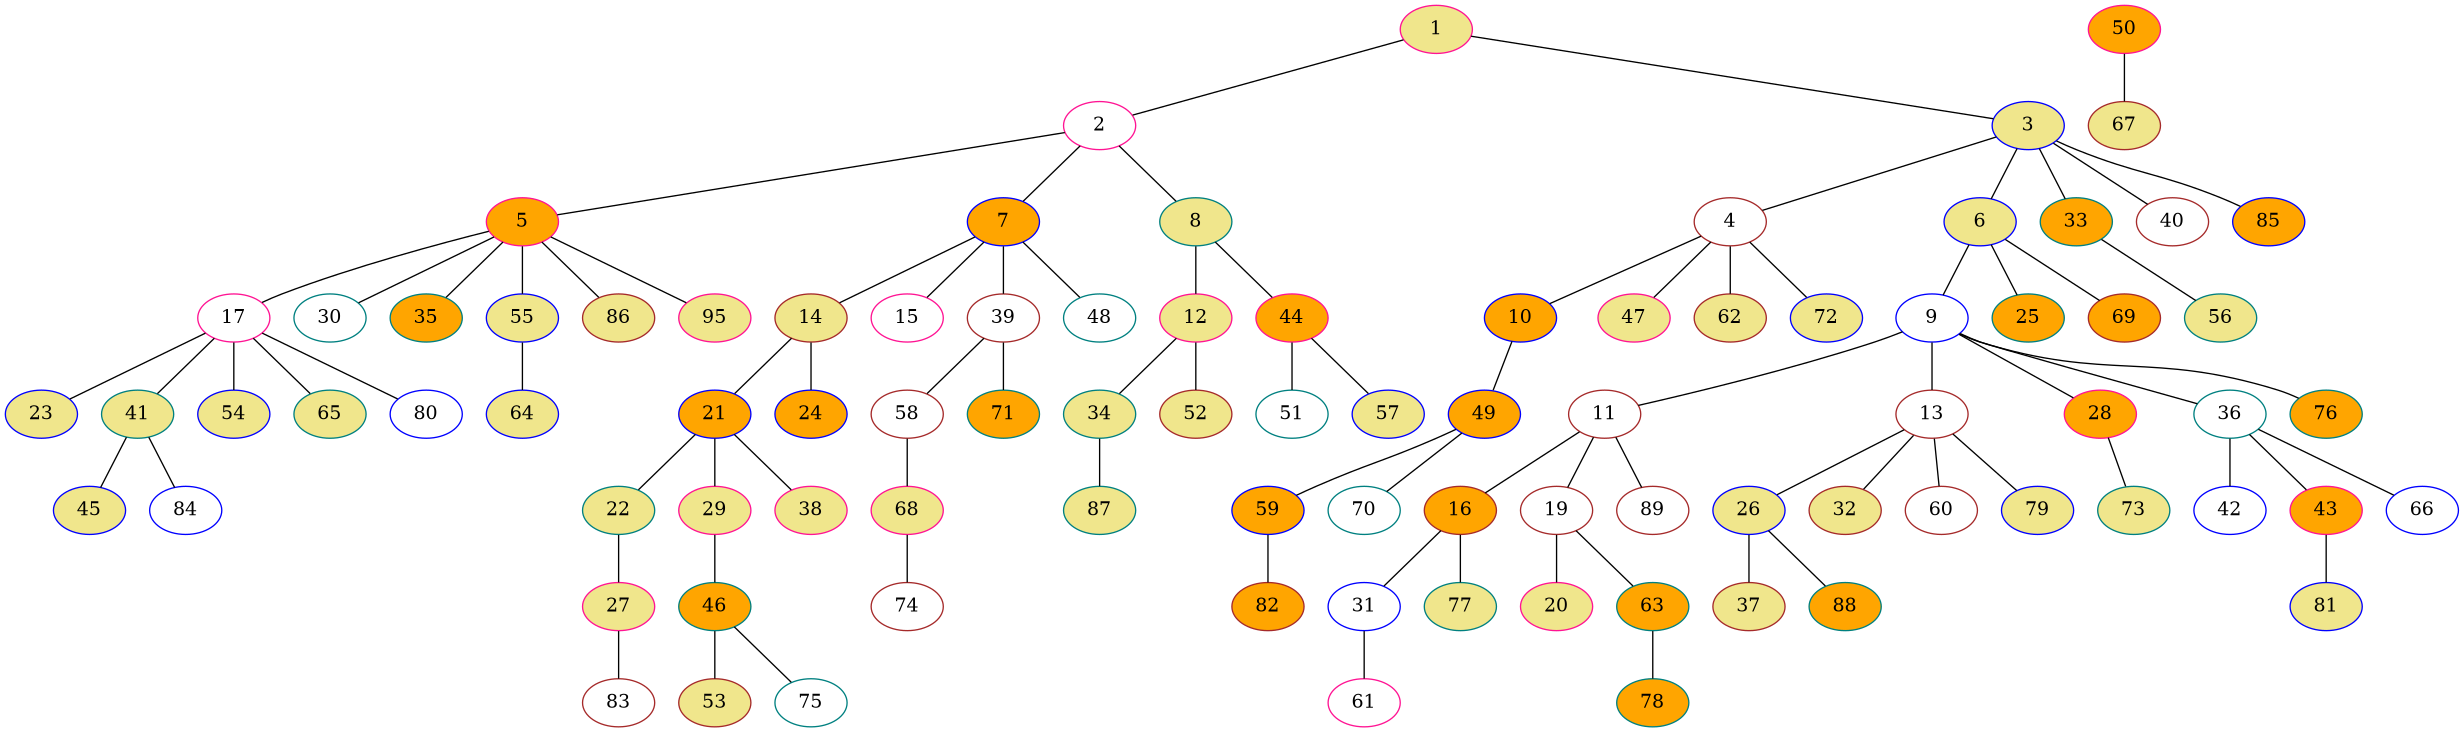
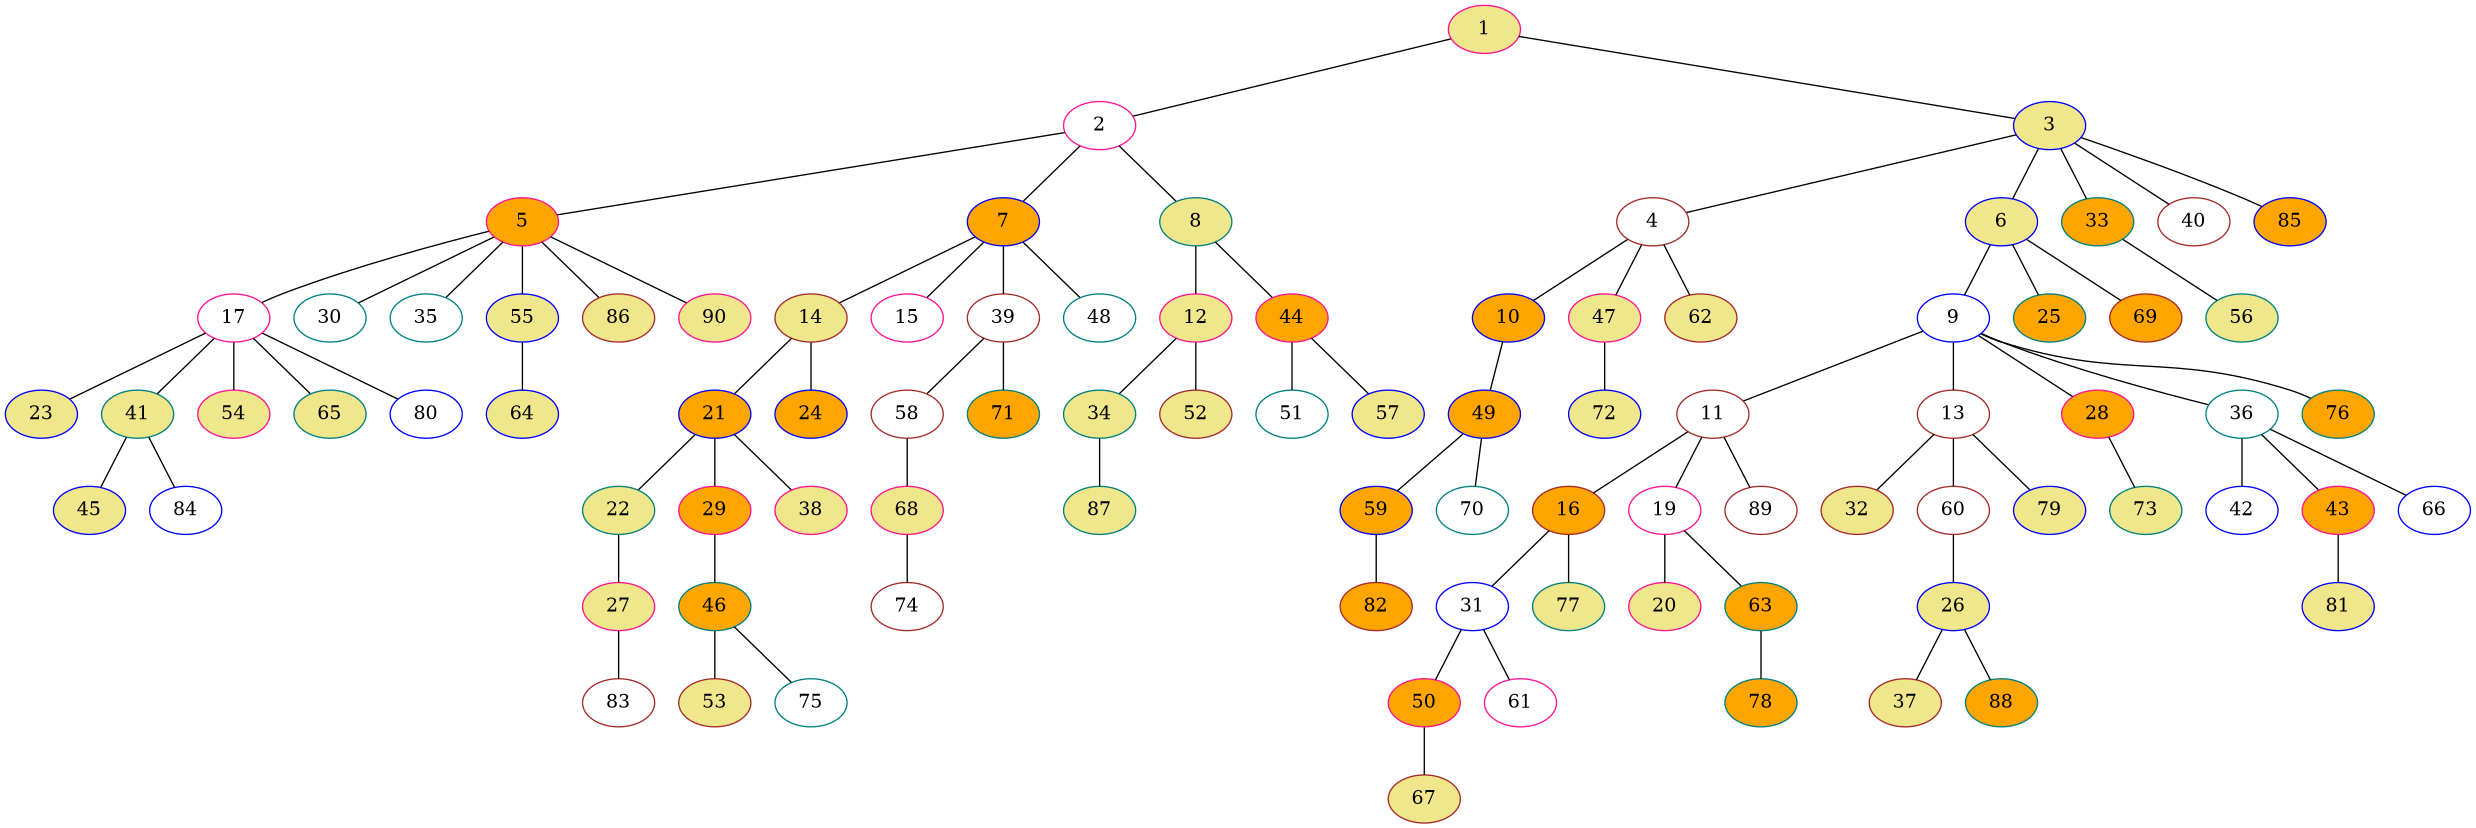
(1778, 270) -> (1605, 366)
(426, 318) -> (426, 318)
(715, 318) -> (715, 318)
(234, 414) -> (234, 414)
(1841, 462) -> (1953, 559)
(715, 510) -> (715, 510)
(1557, 510) -> (1665, 510)
none -> (1448, 655)
